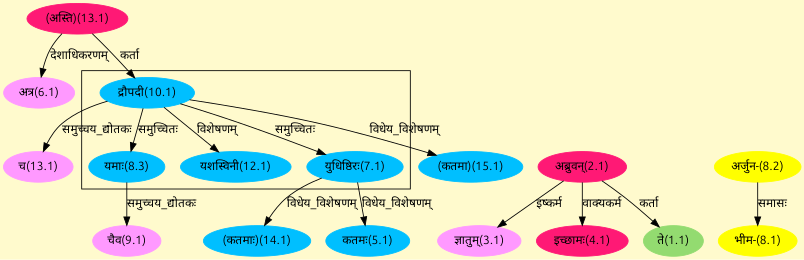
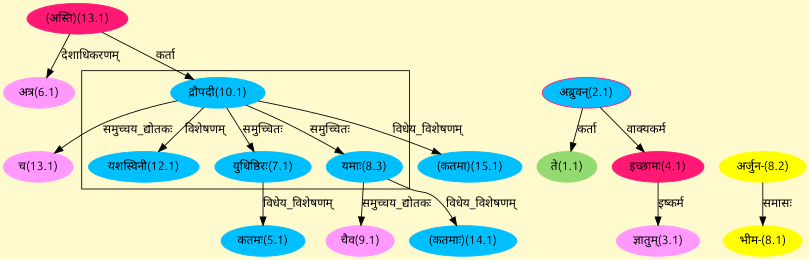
(582, 167) -> (587, 93)
(291, 195) -> (424, 192)
(534, 201) -> (658, 200)
